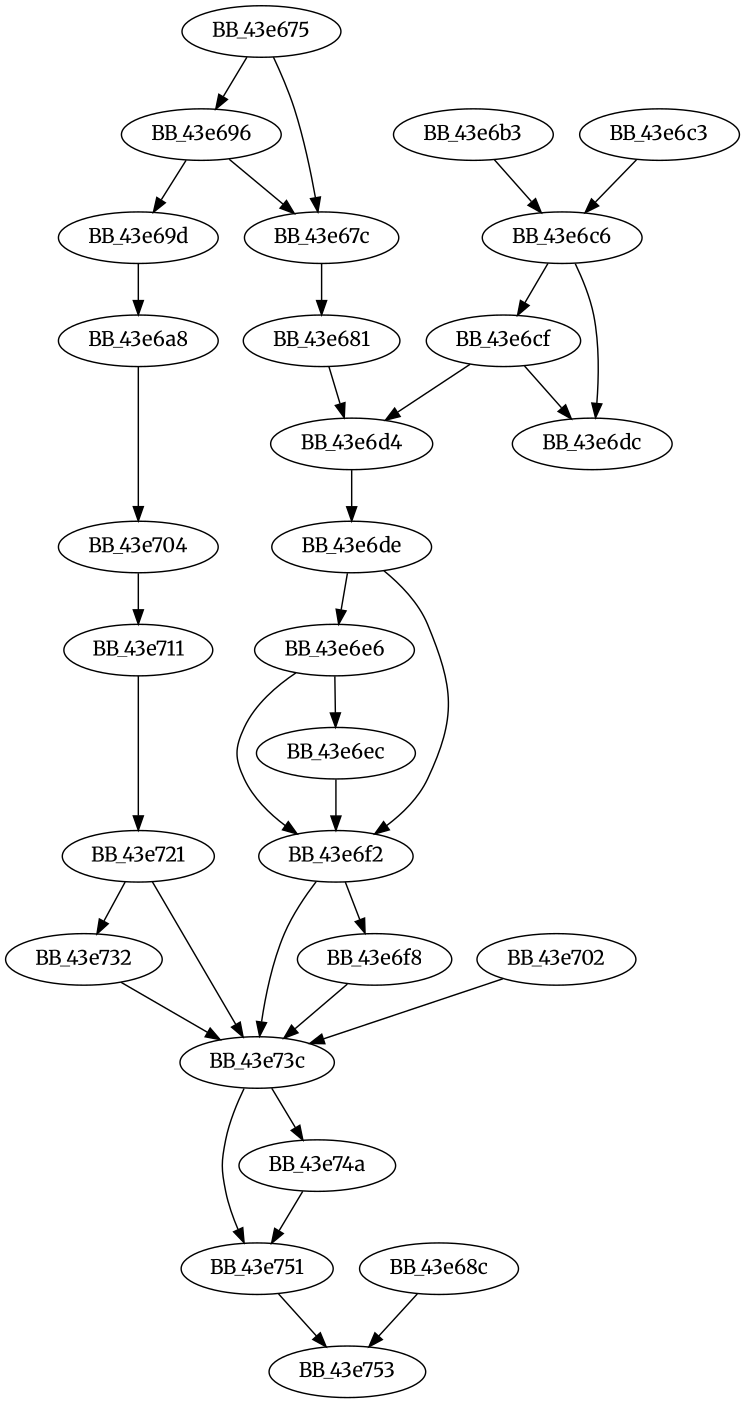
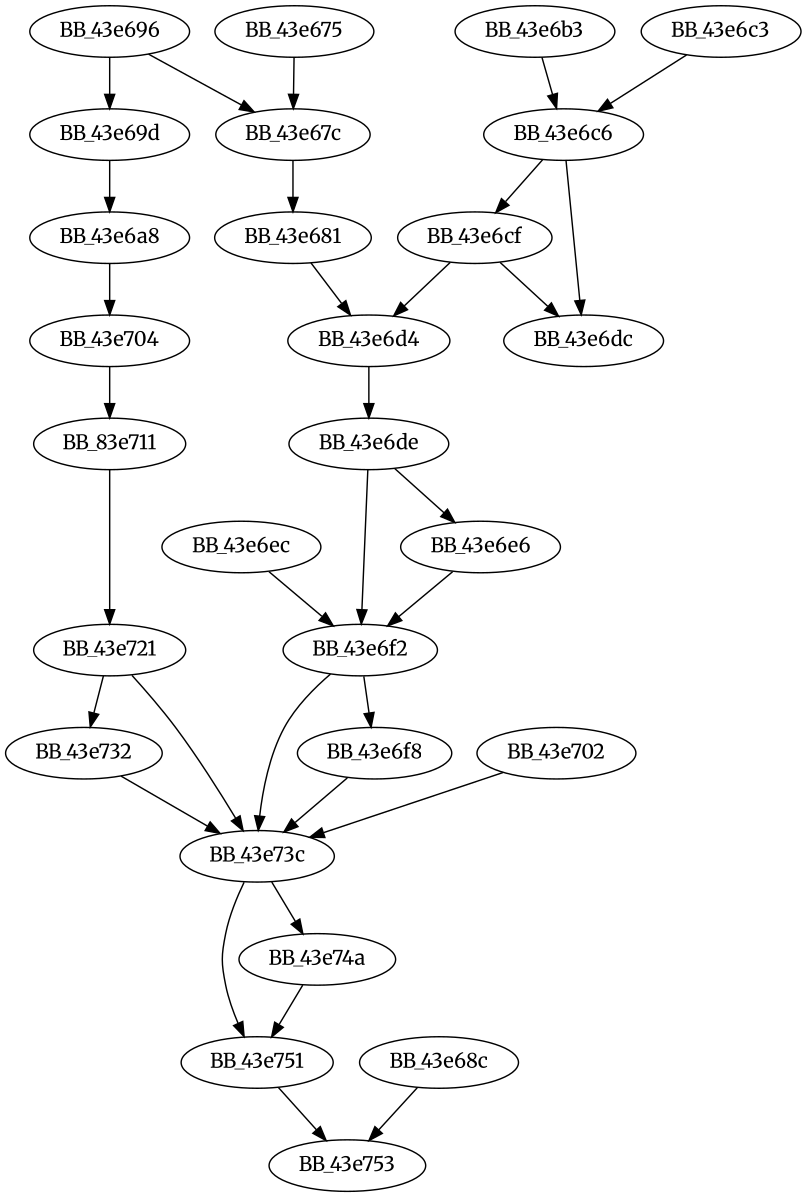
(235, 77) -> none
(138, 650) -> (110, 444)
(335, 695) -> none
